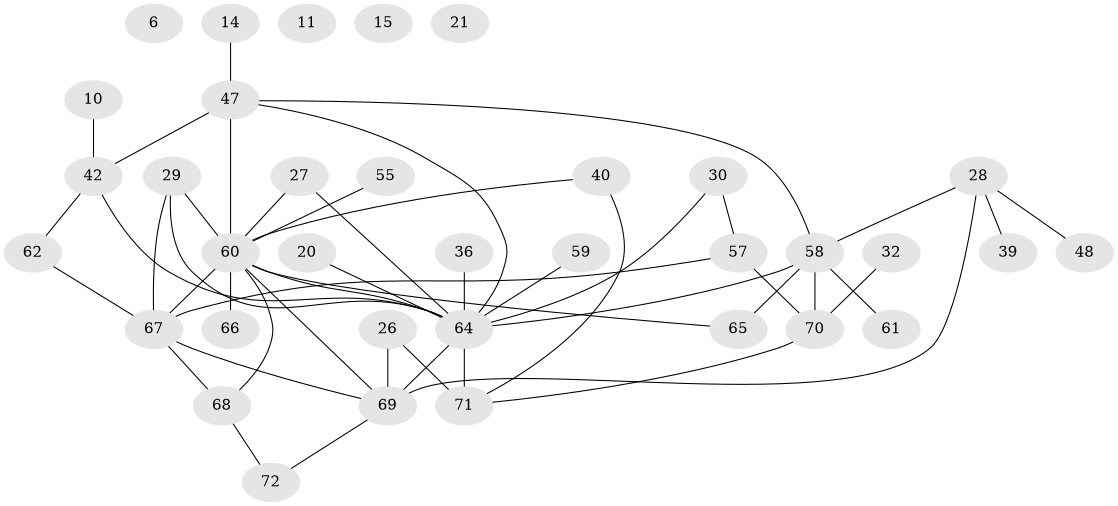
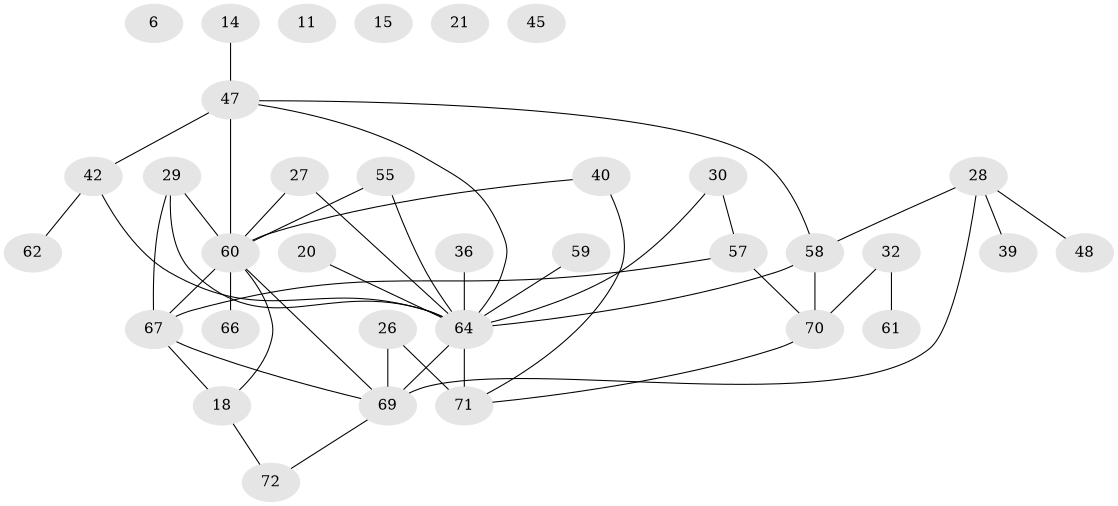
none -> (537, 23)
(94, 100) -> none
(849, 287) -> (891, 291)
(93, 291) -> none
(347, 291) -> (418, 256)
(738, 329) -> none
(222, 406) -> (222, 406)
